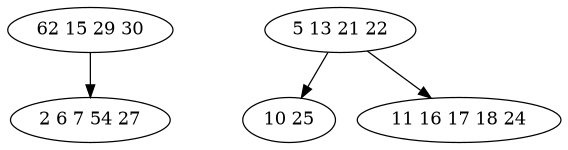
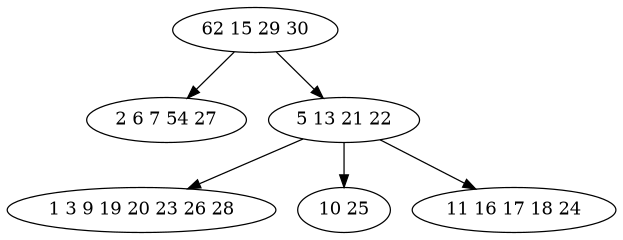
none -> (295, 71)
none -> (142, 210)
